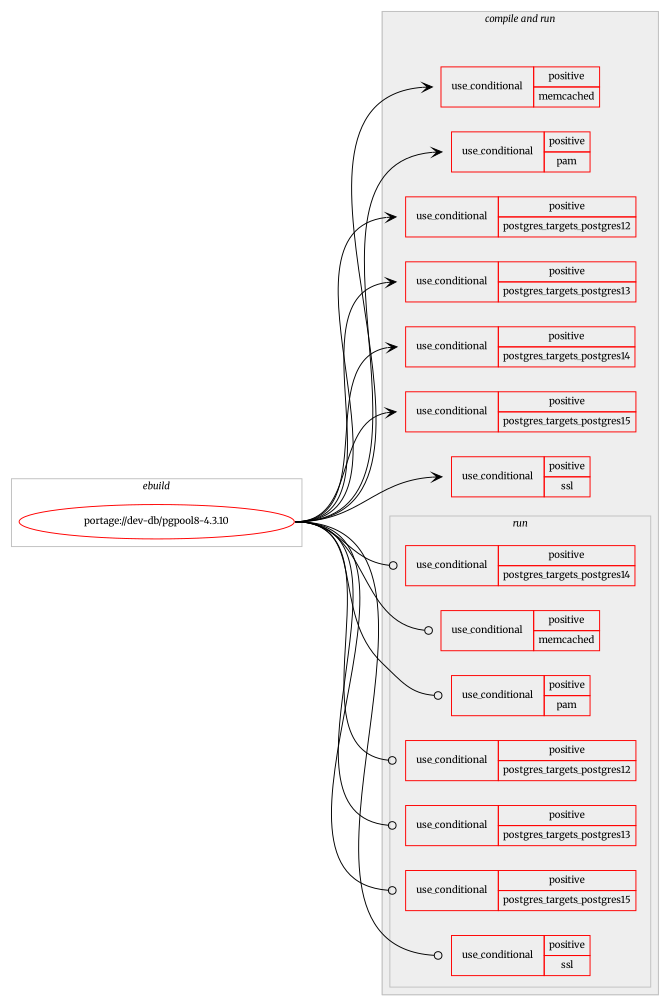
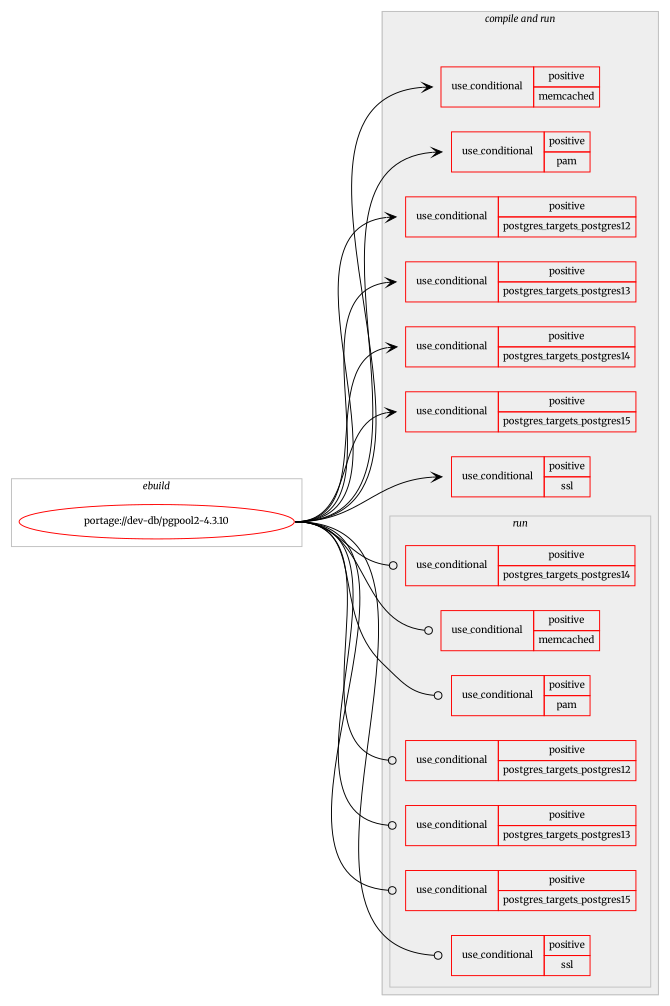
(157, 522) -> (157, 522)
